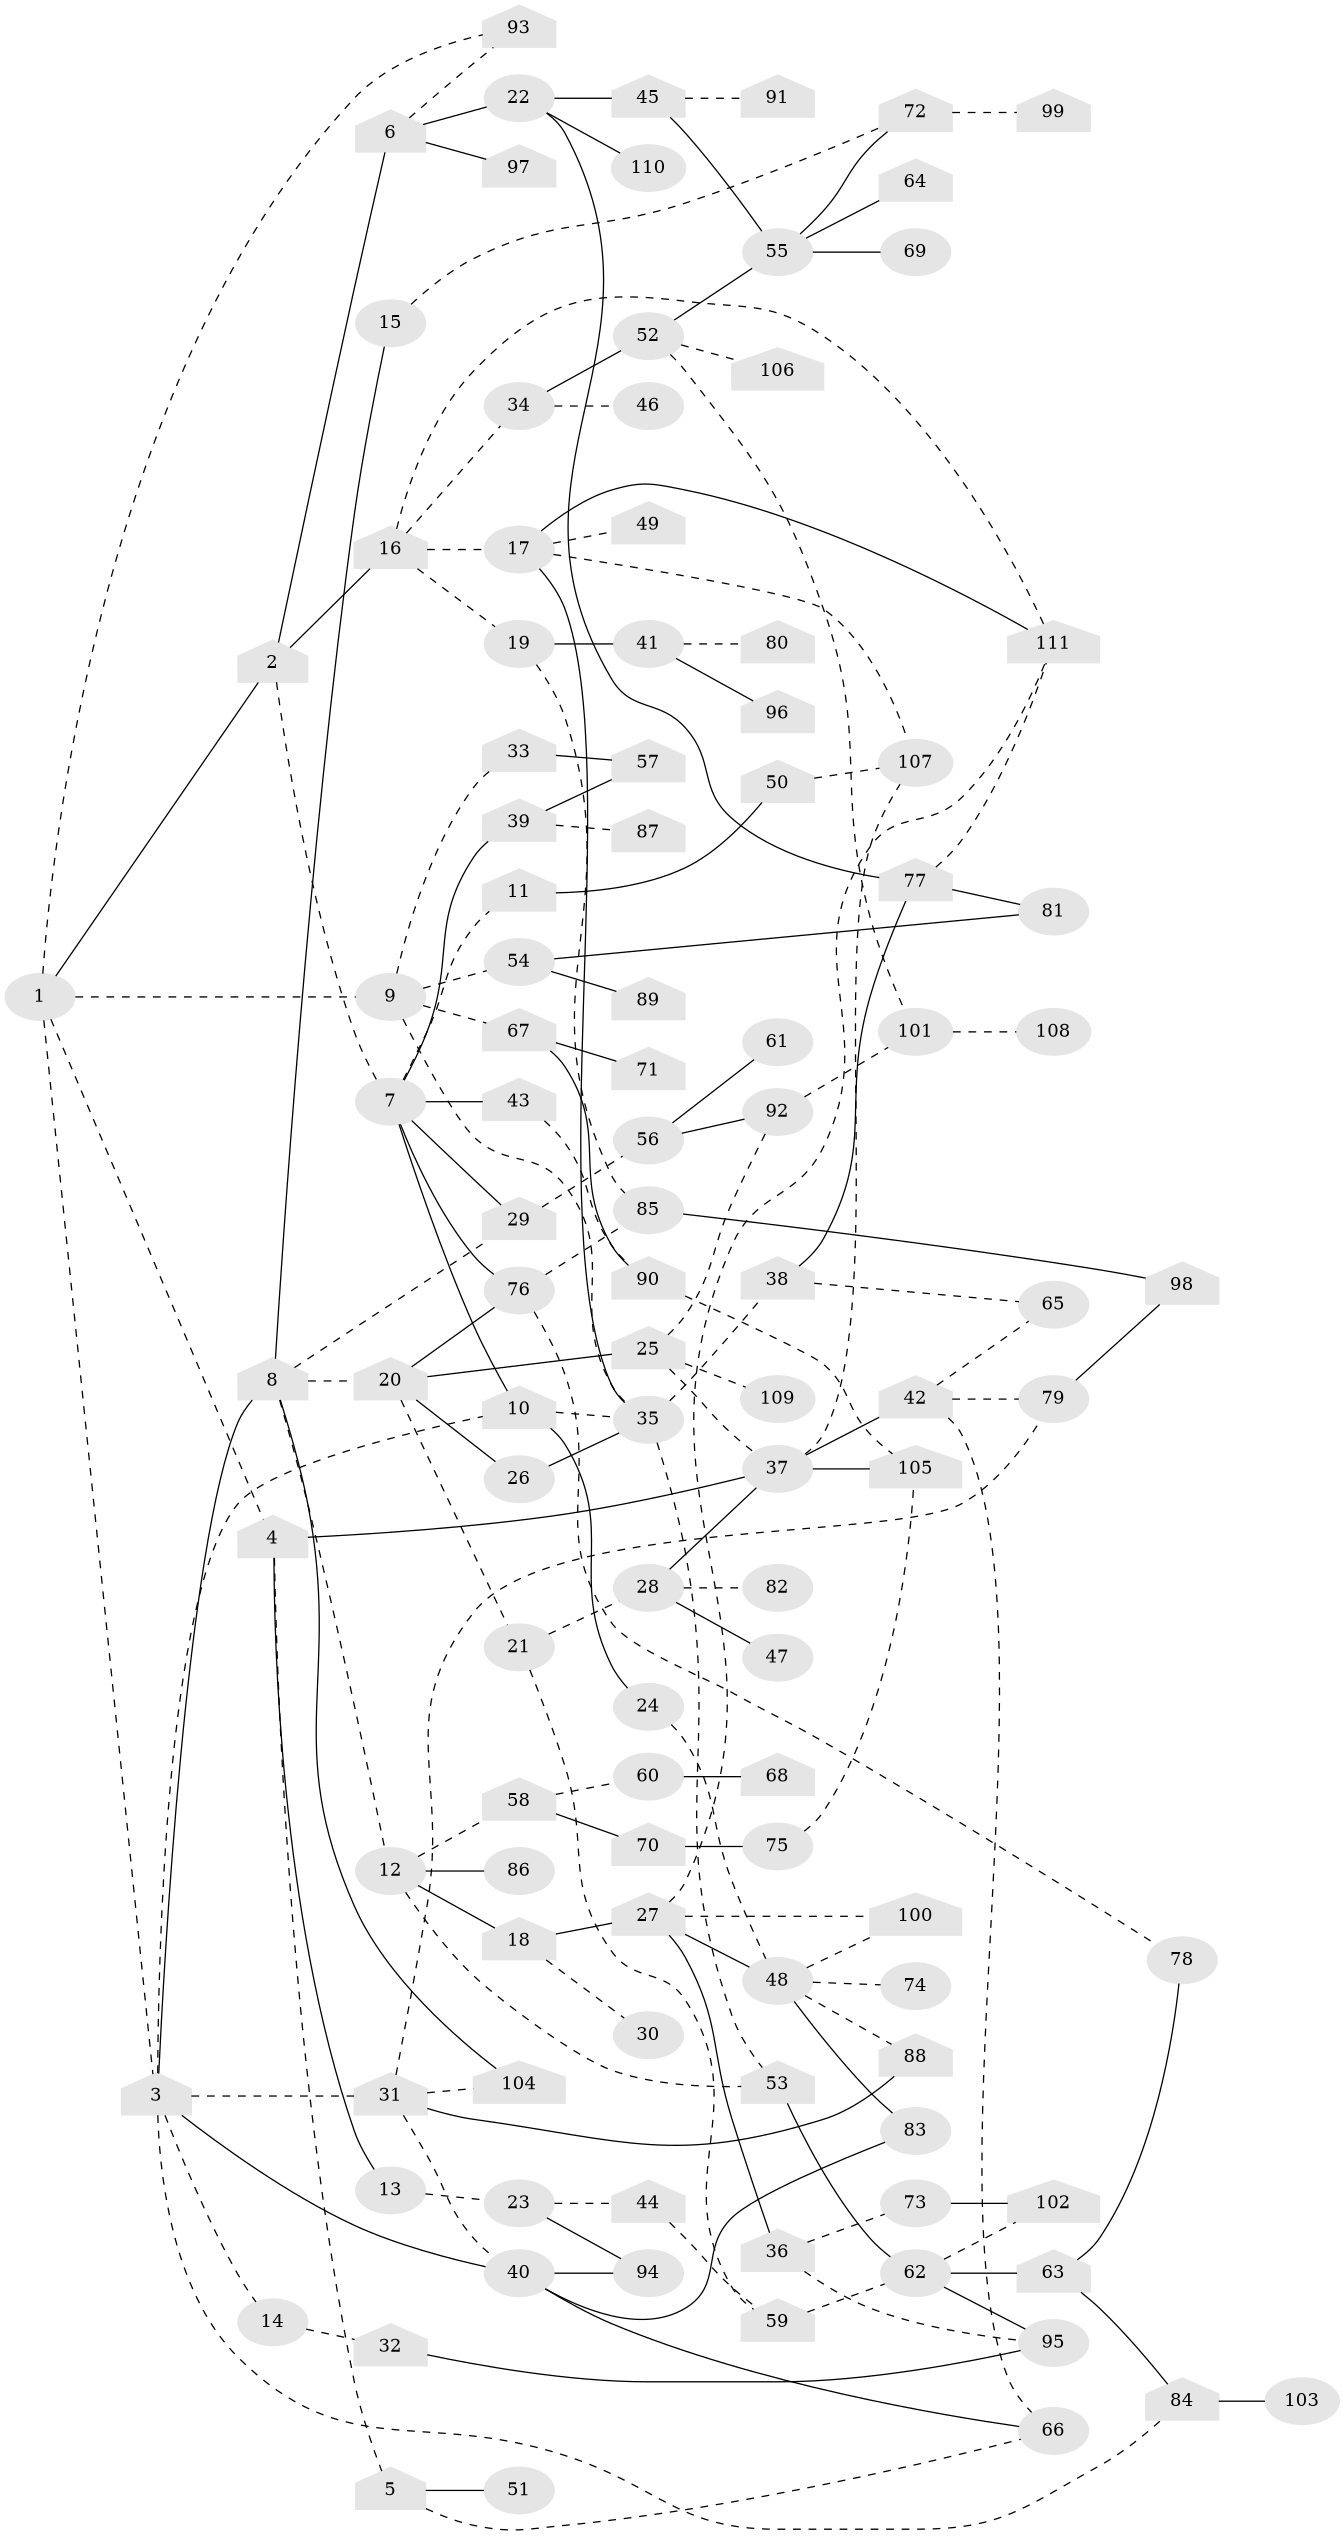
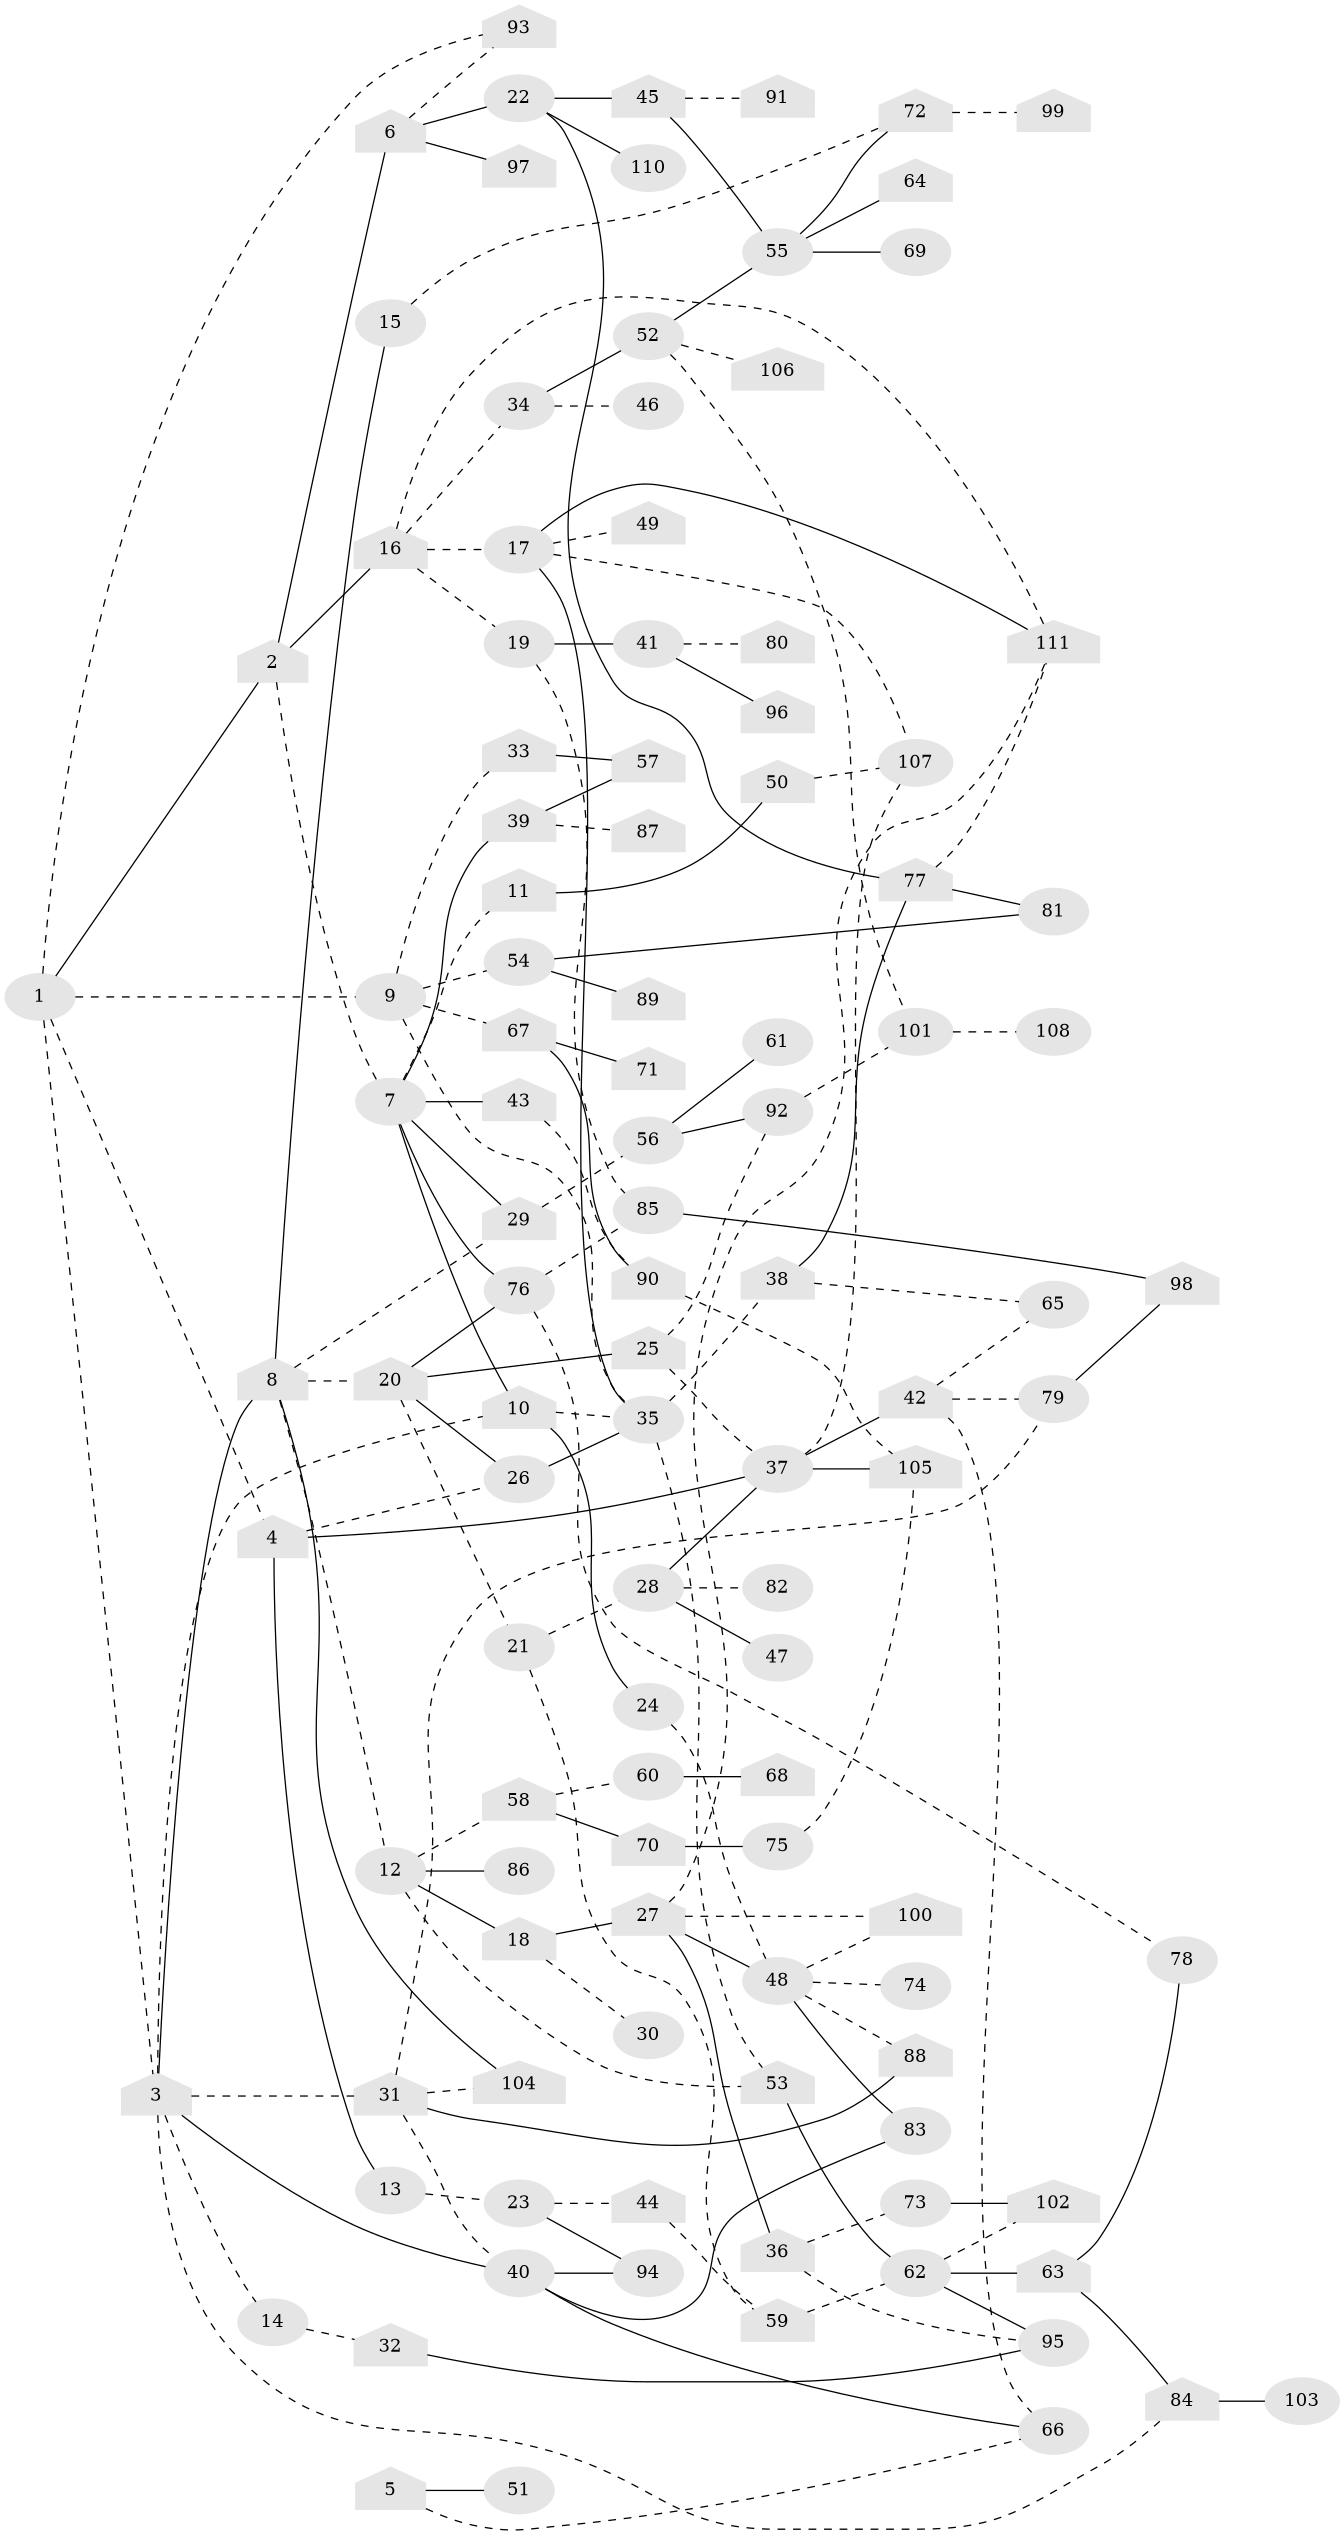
(778, 1399) -> none
(302, 2018) -> (396, 1509)
